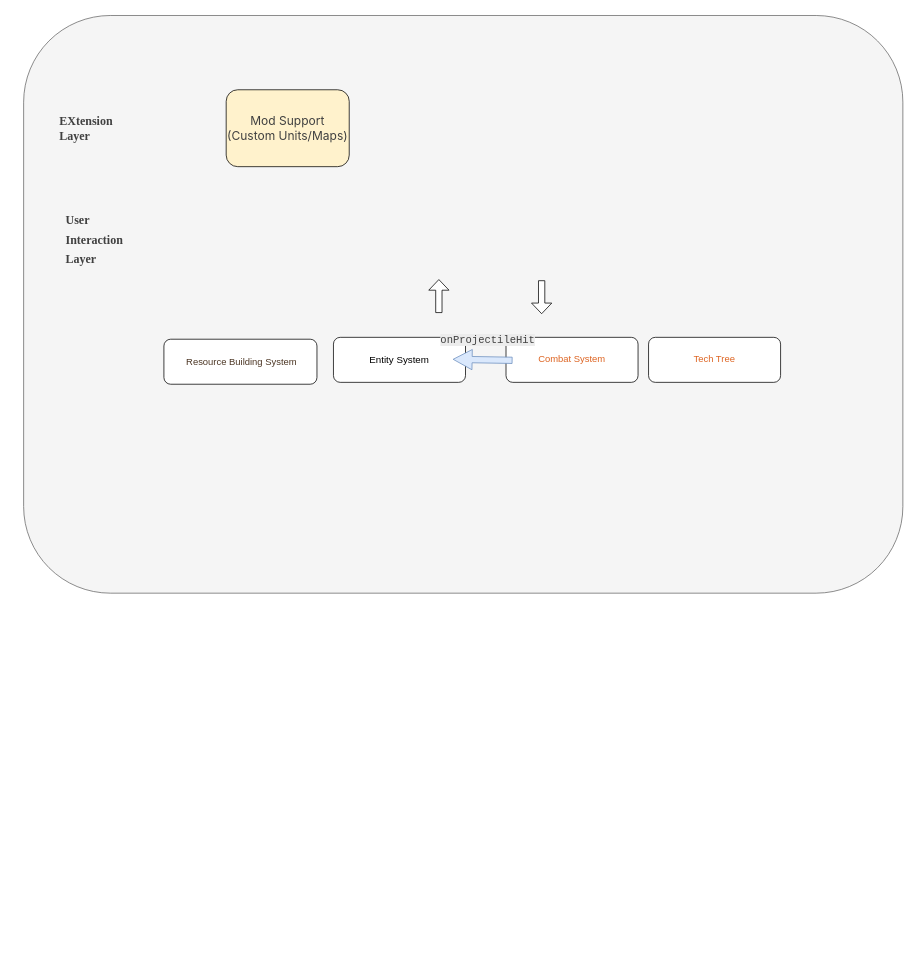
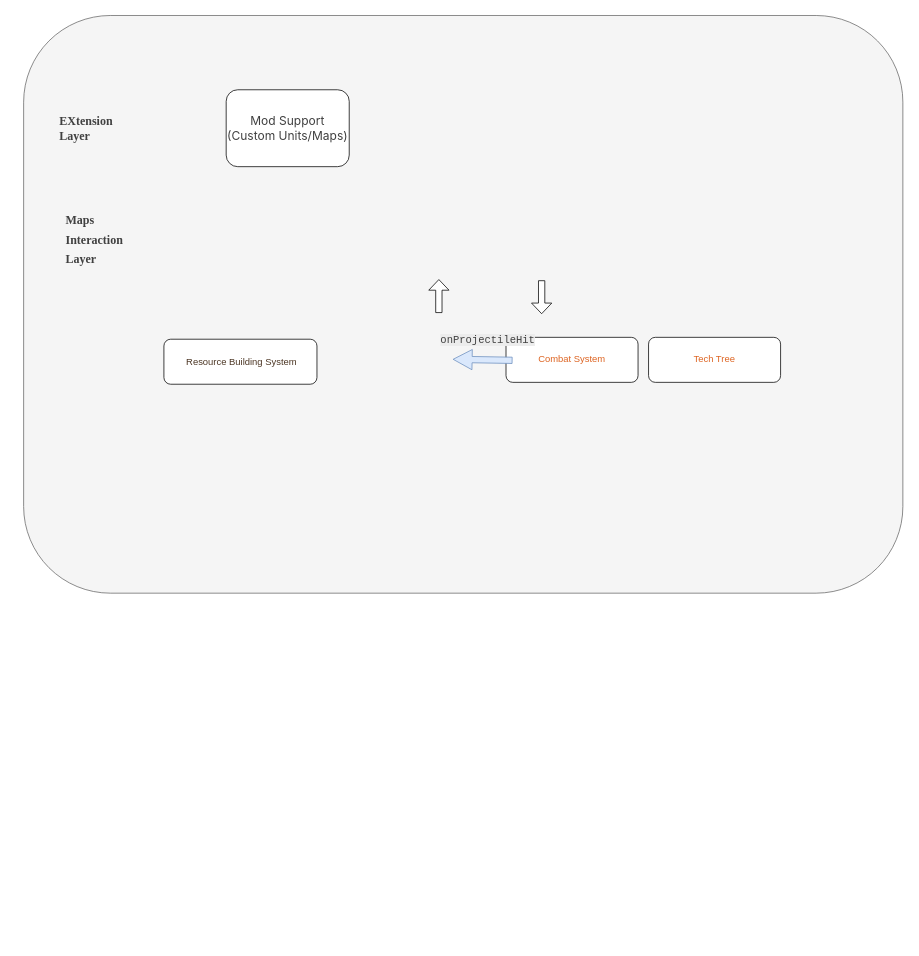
(288, 128) -> (288, 128)
(95, 240) -> (95, 240)
(399, 360) -> none
